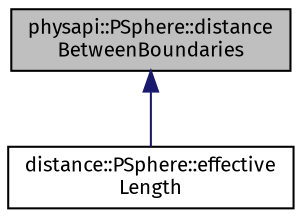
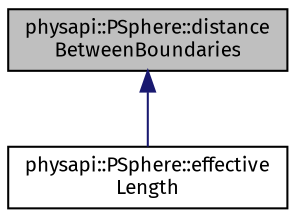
(151, 178) -> (148, 178)
